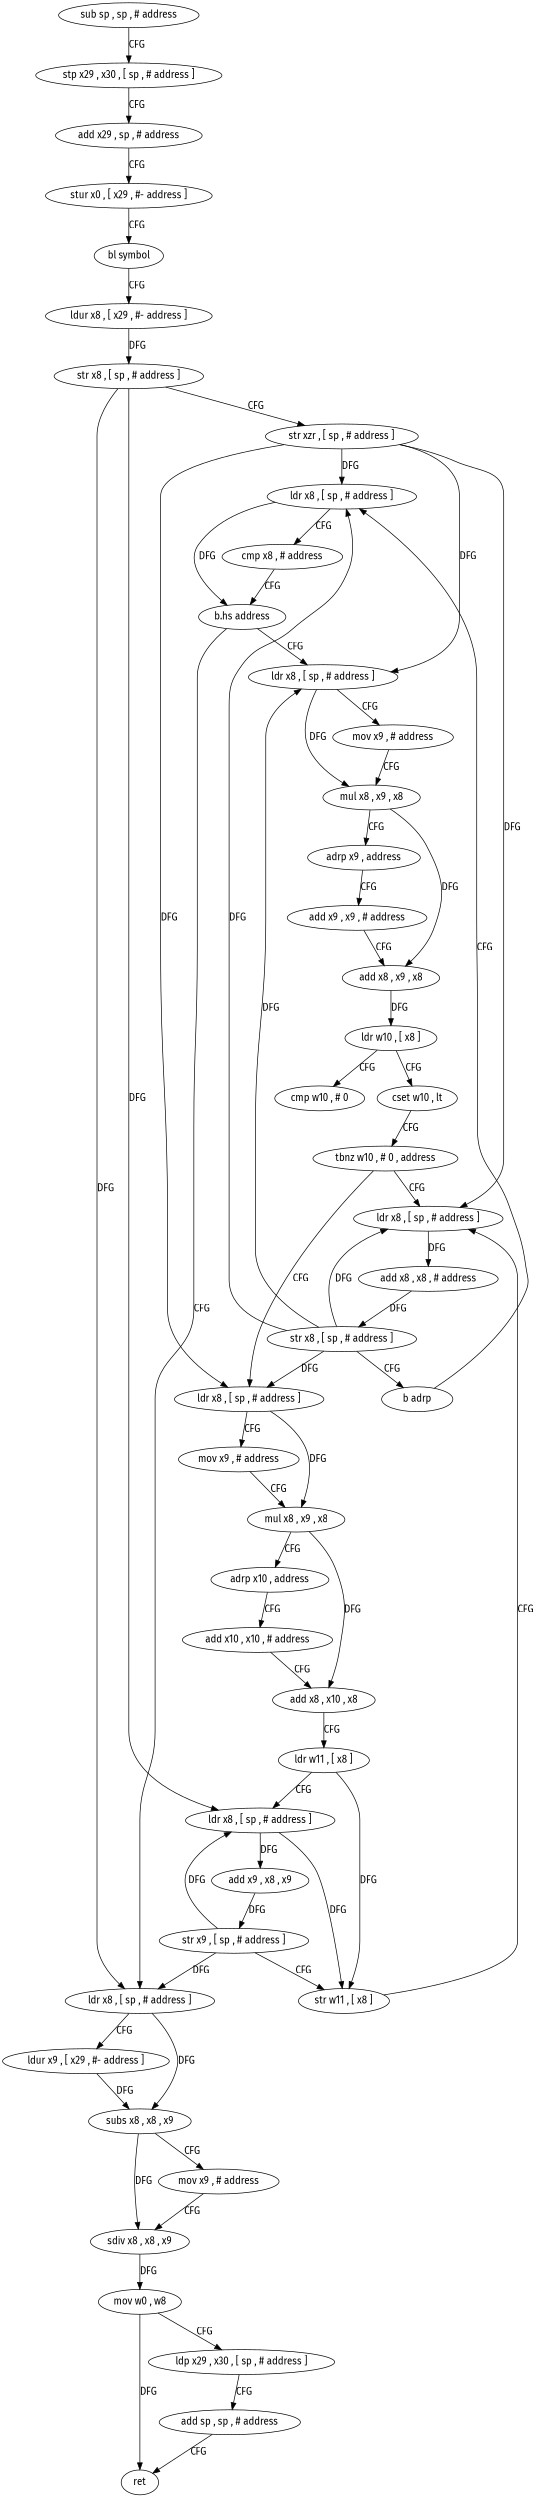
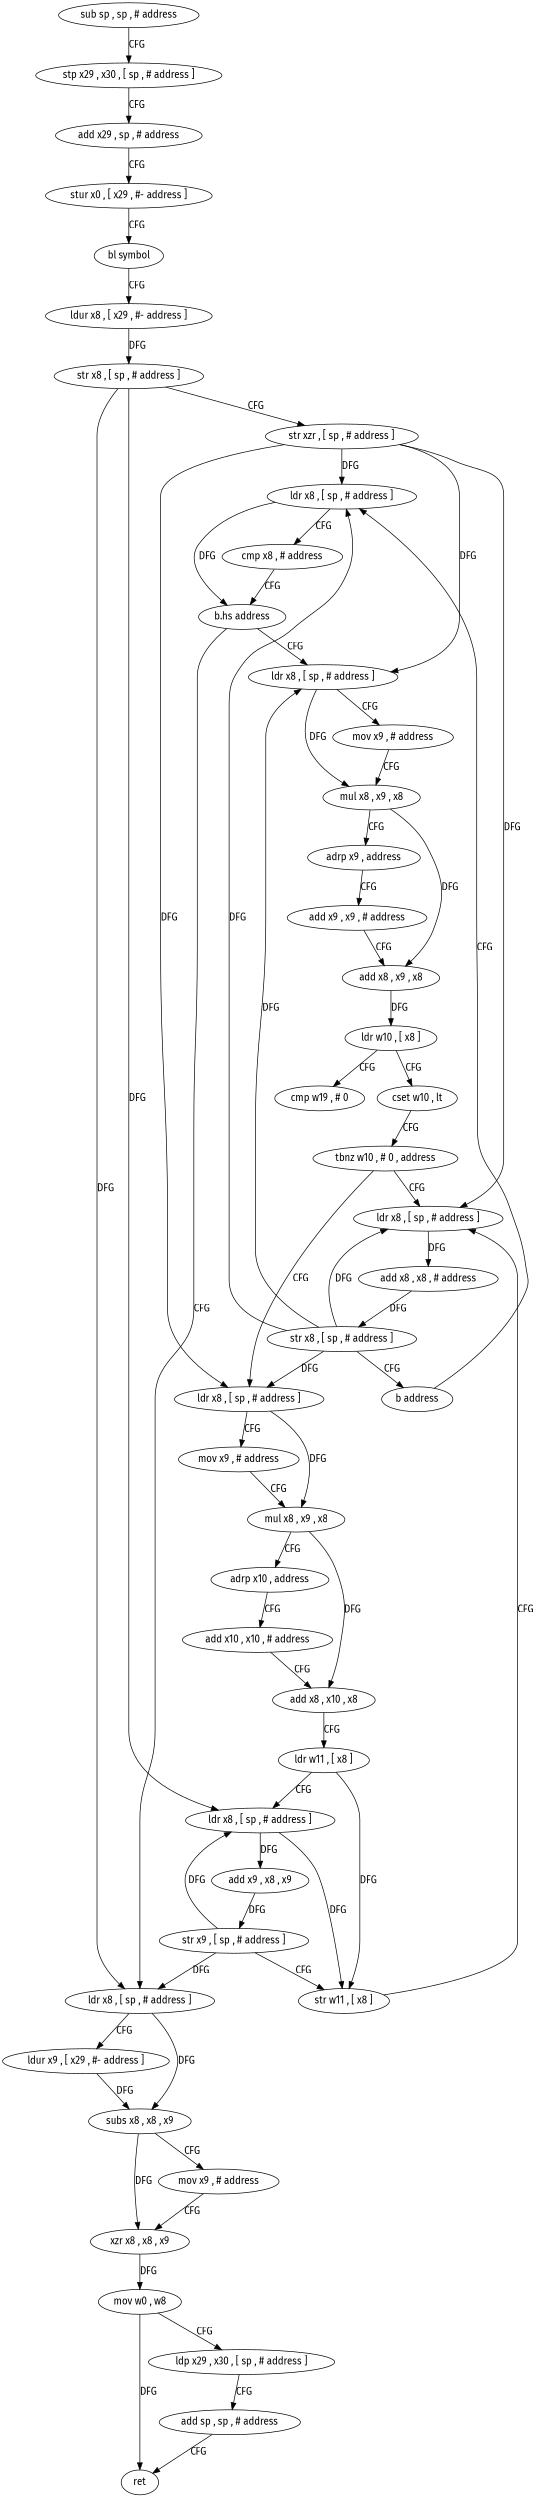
(320, 1098) -> (320, 1098)
(417, 1399) -> (417, 1399)
(140, 2242) -> (140, 2242)
